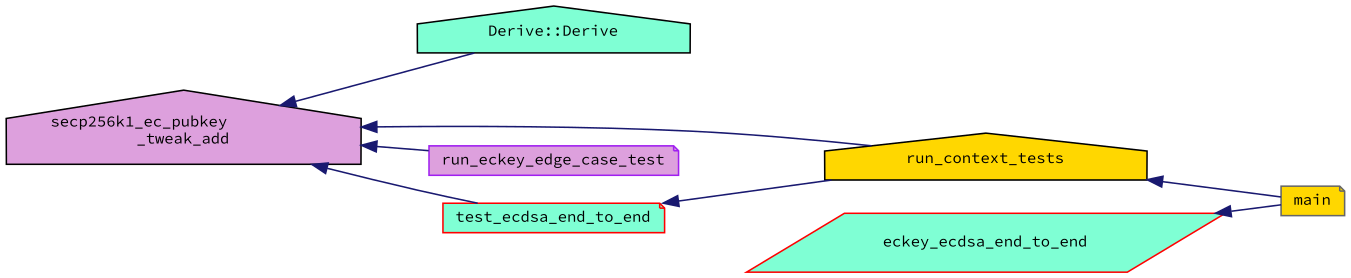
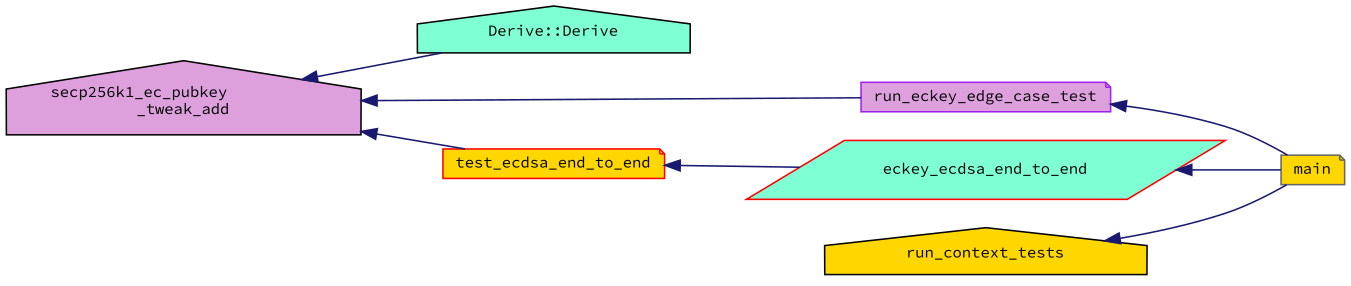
none -> (1210, 122)
(625, 129) -> none
(755, 190) -> (740, 166)
(554, 218) -> (554, 164)
